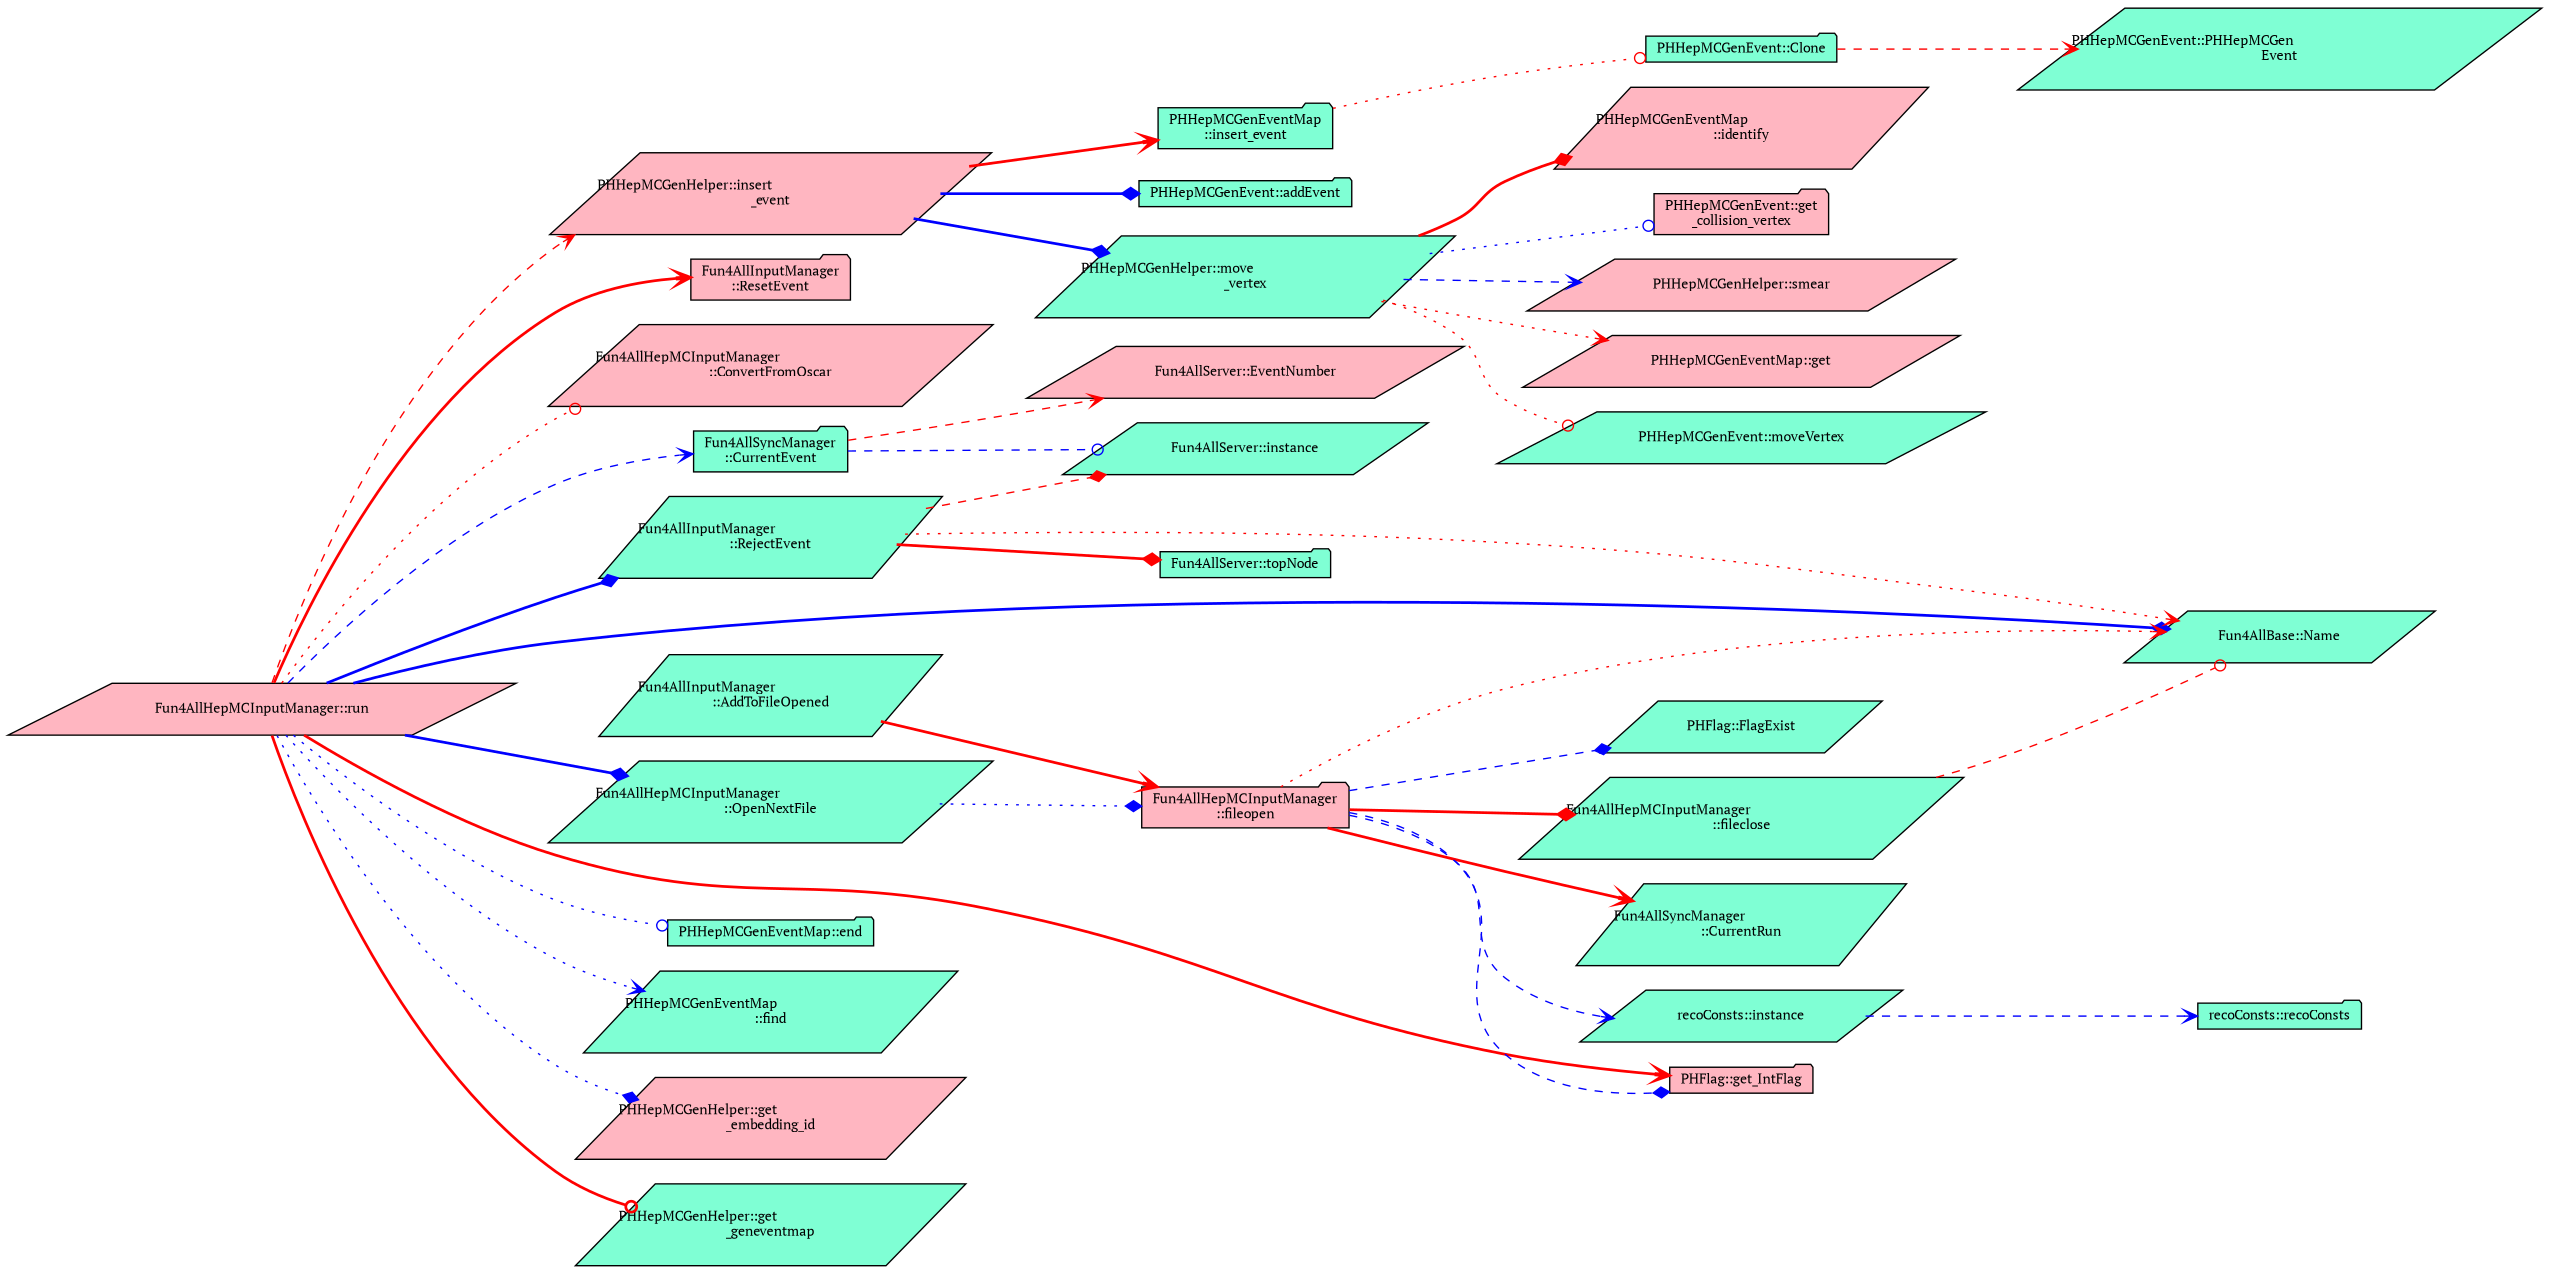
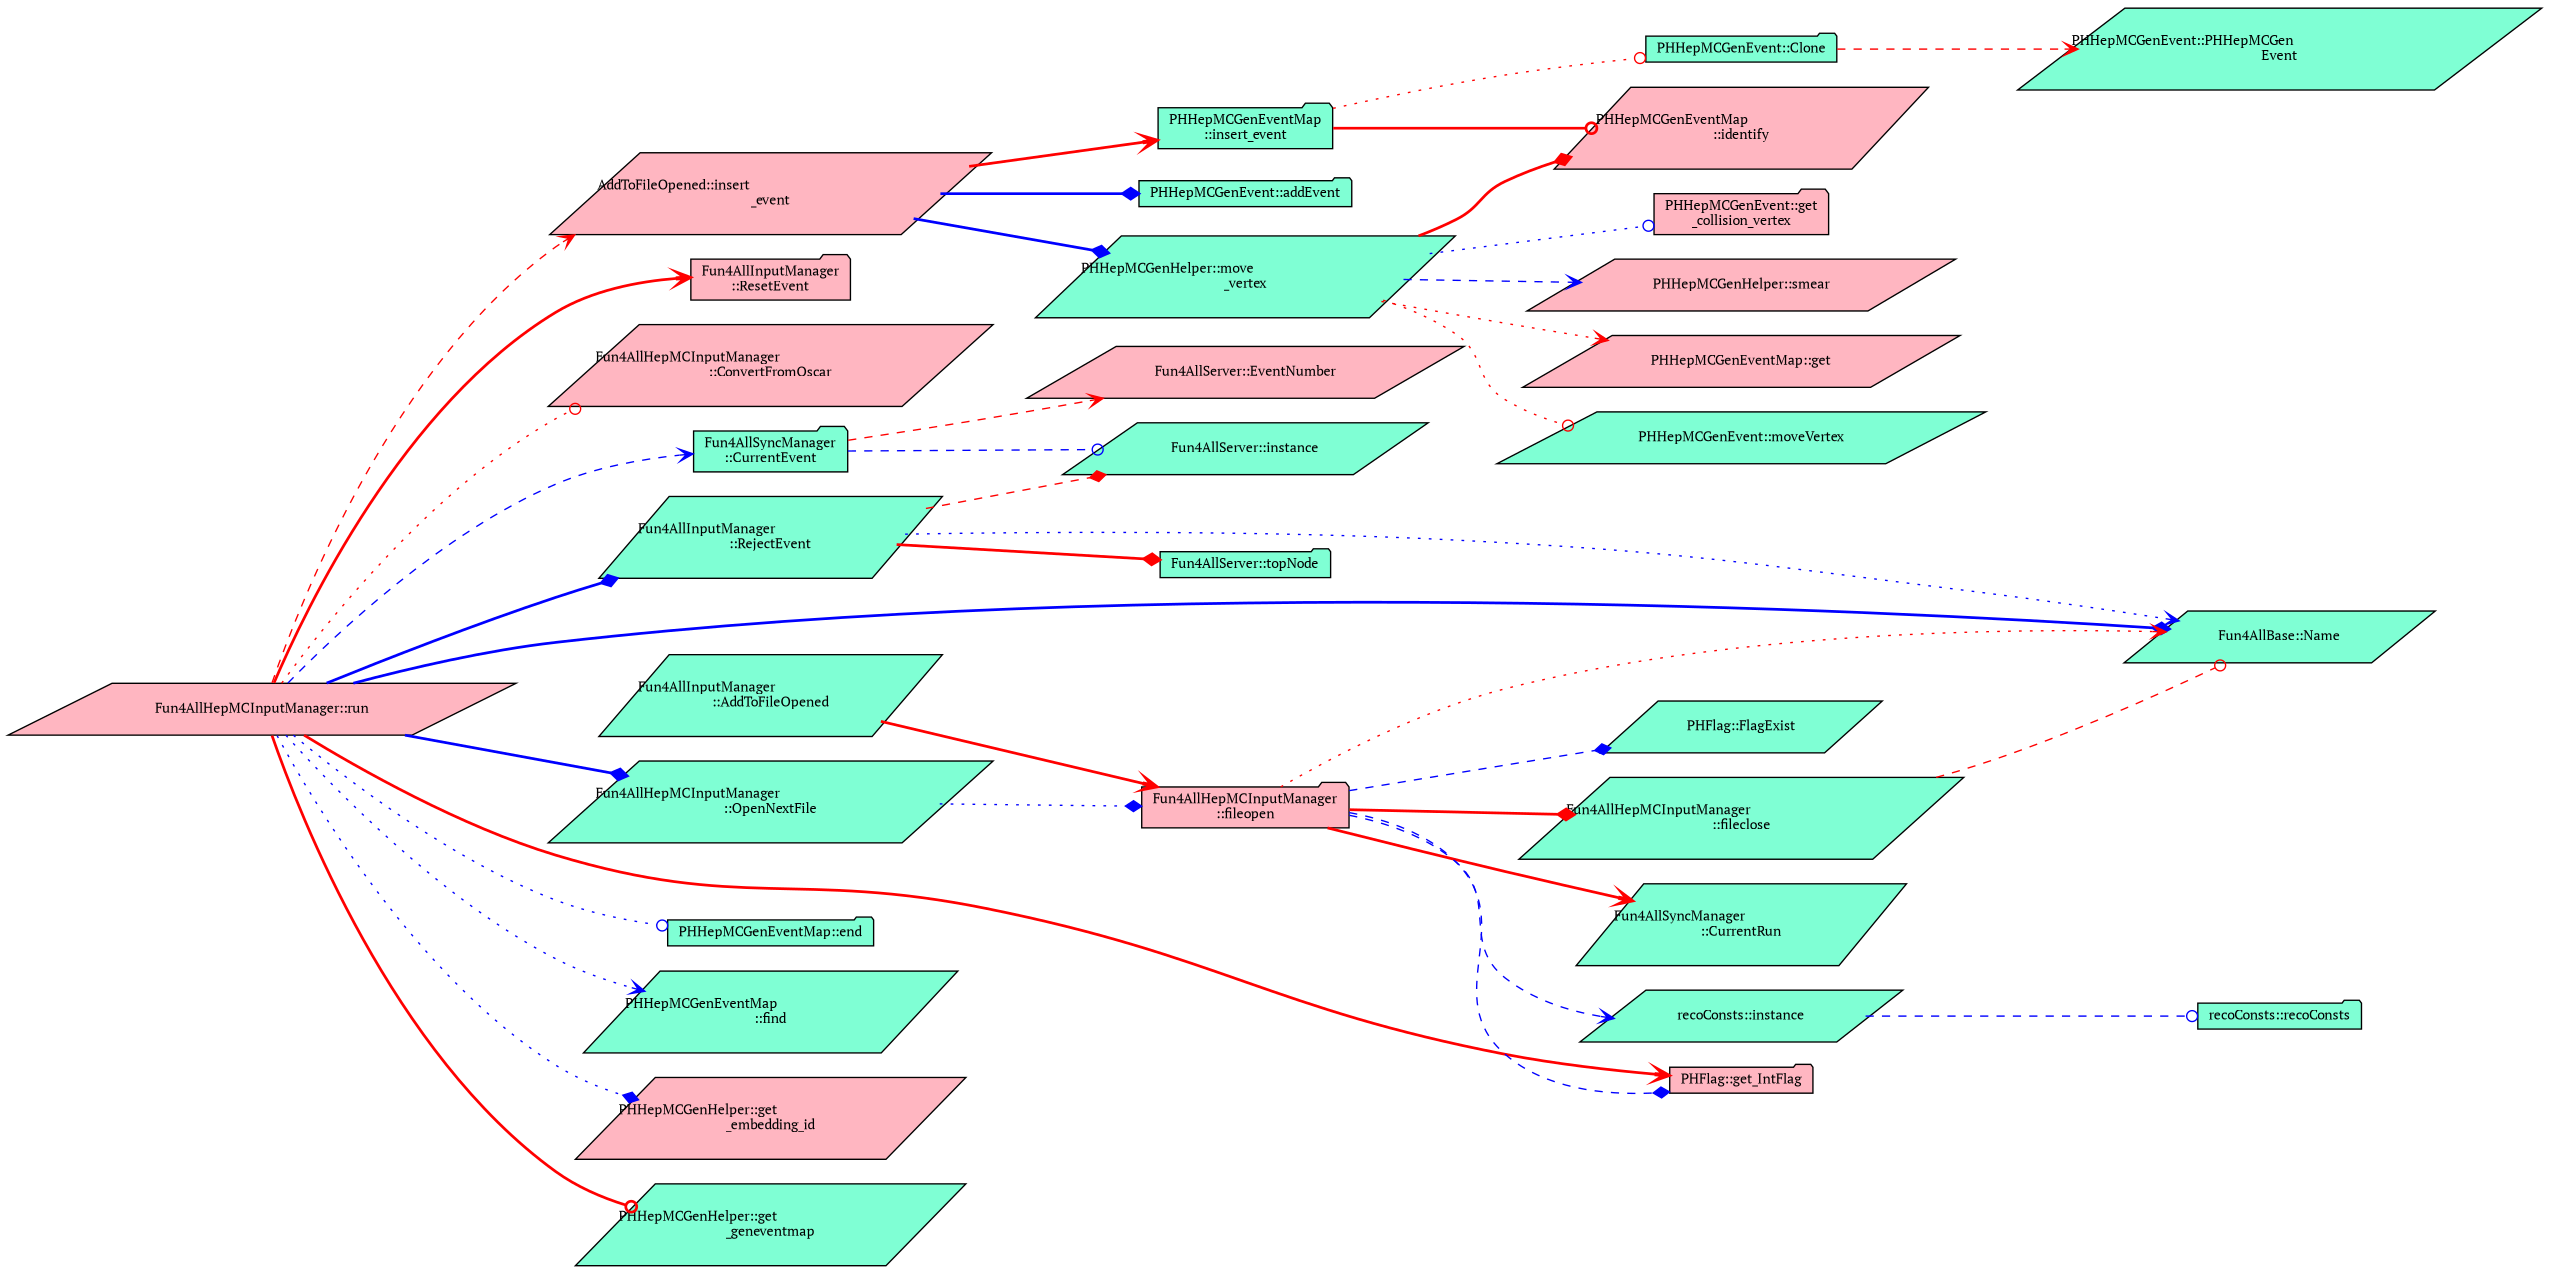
none -> (1460, 128)
(771, 194) -> (771, 194)
(1537, 545) -> (1537, 545)
(2026, 1016) -> (2026, 1016)
